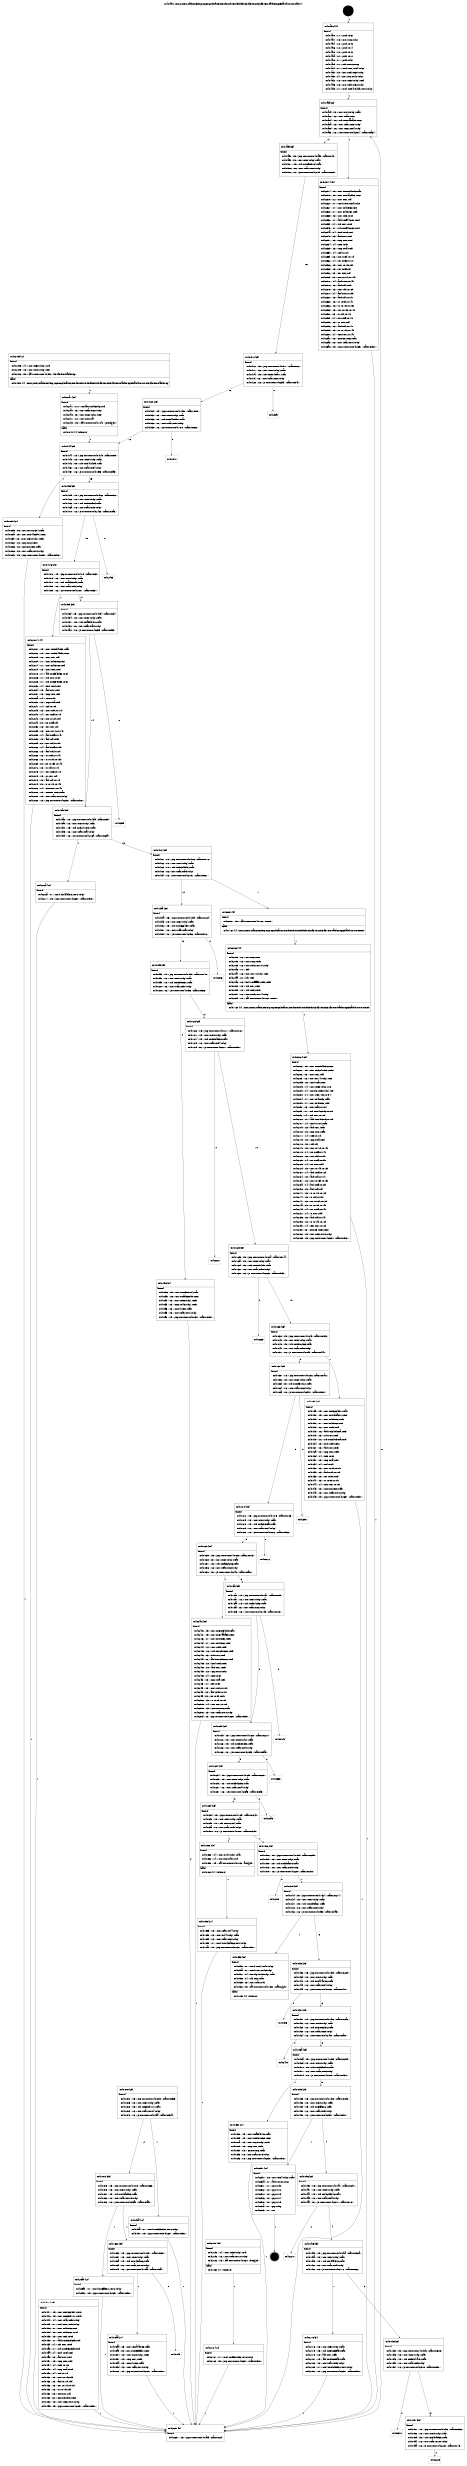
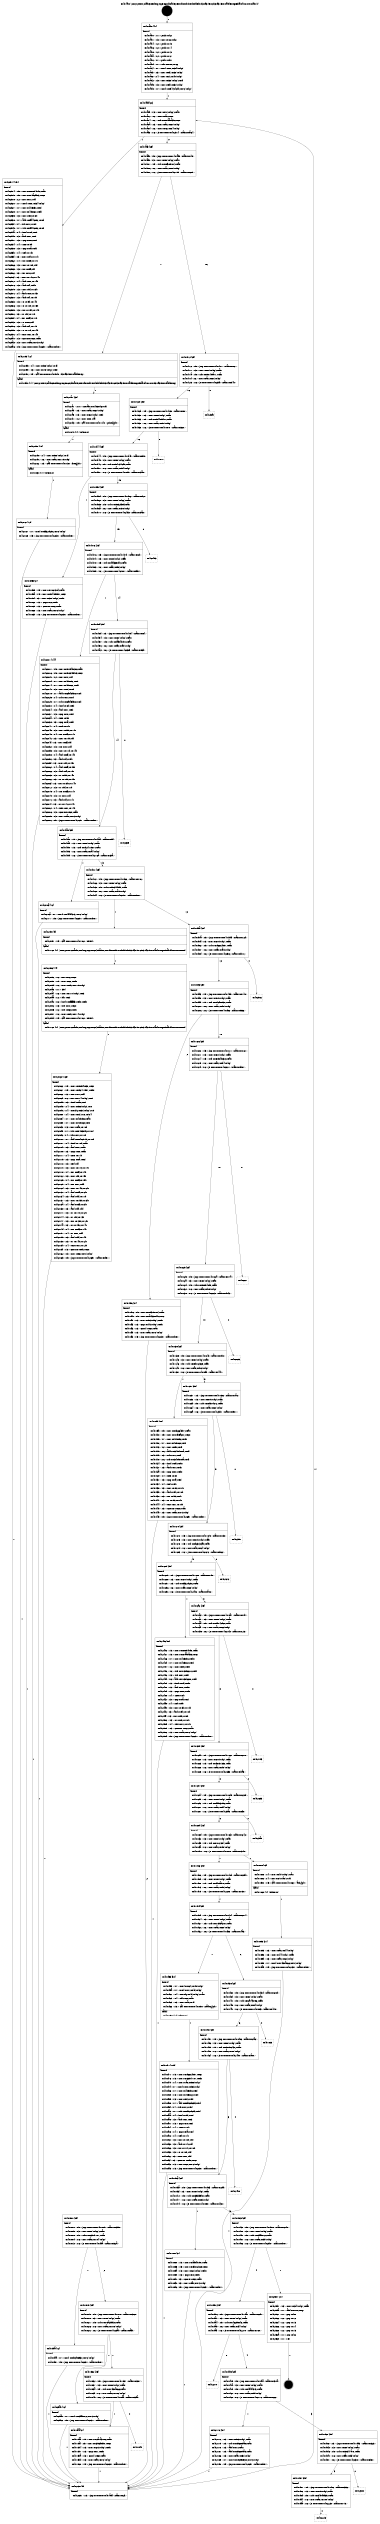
none -> (132, 264)
(89, 439) -> (72, 439)
(274, 1899) -> none
none -> (189, 2040)
